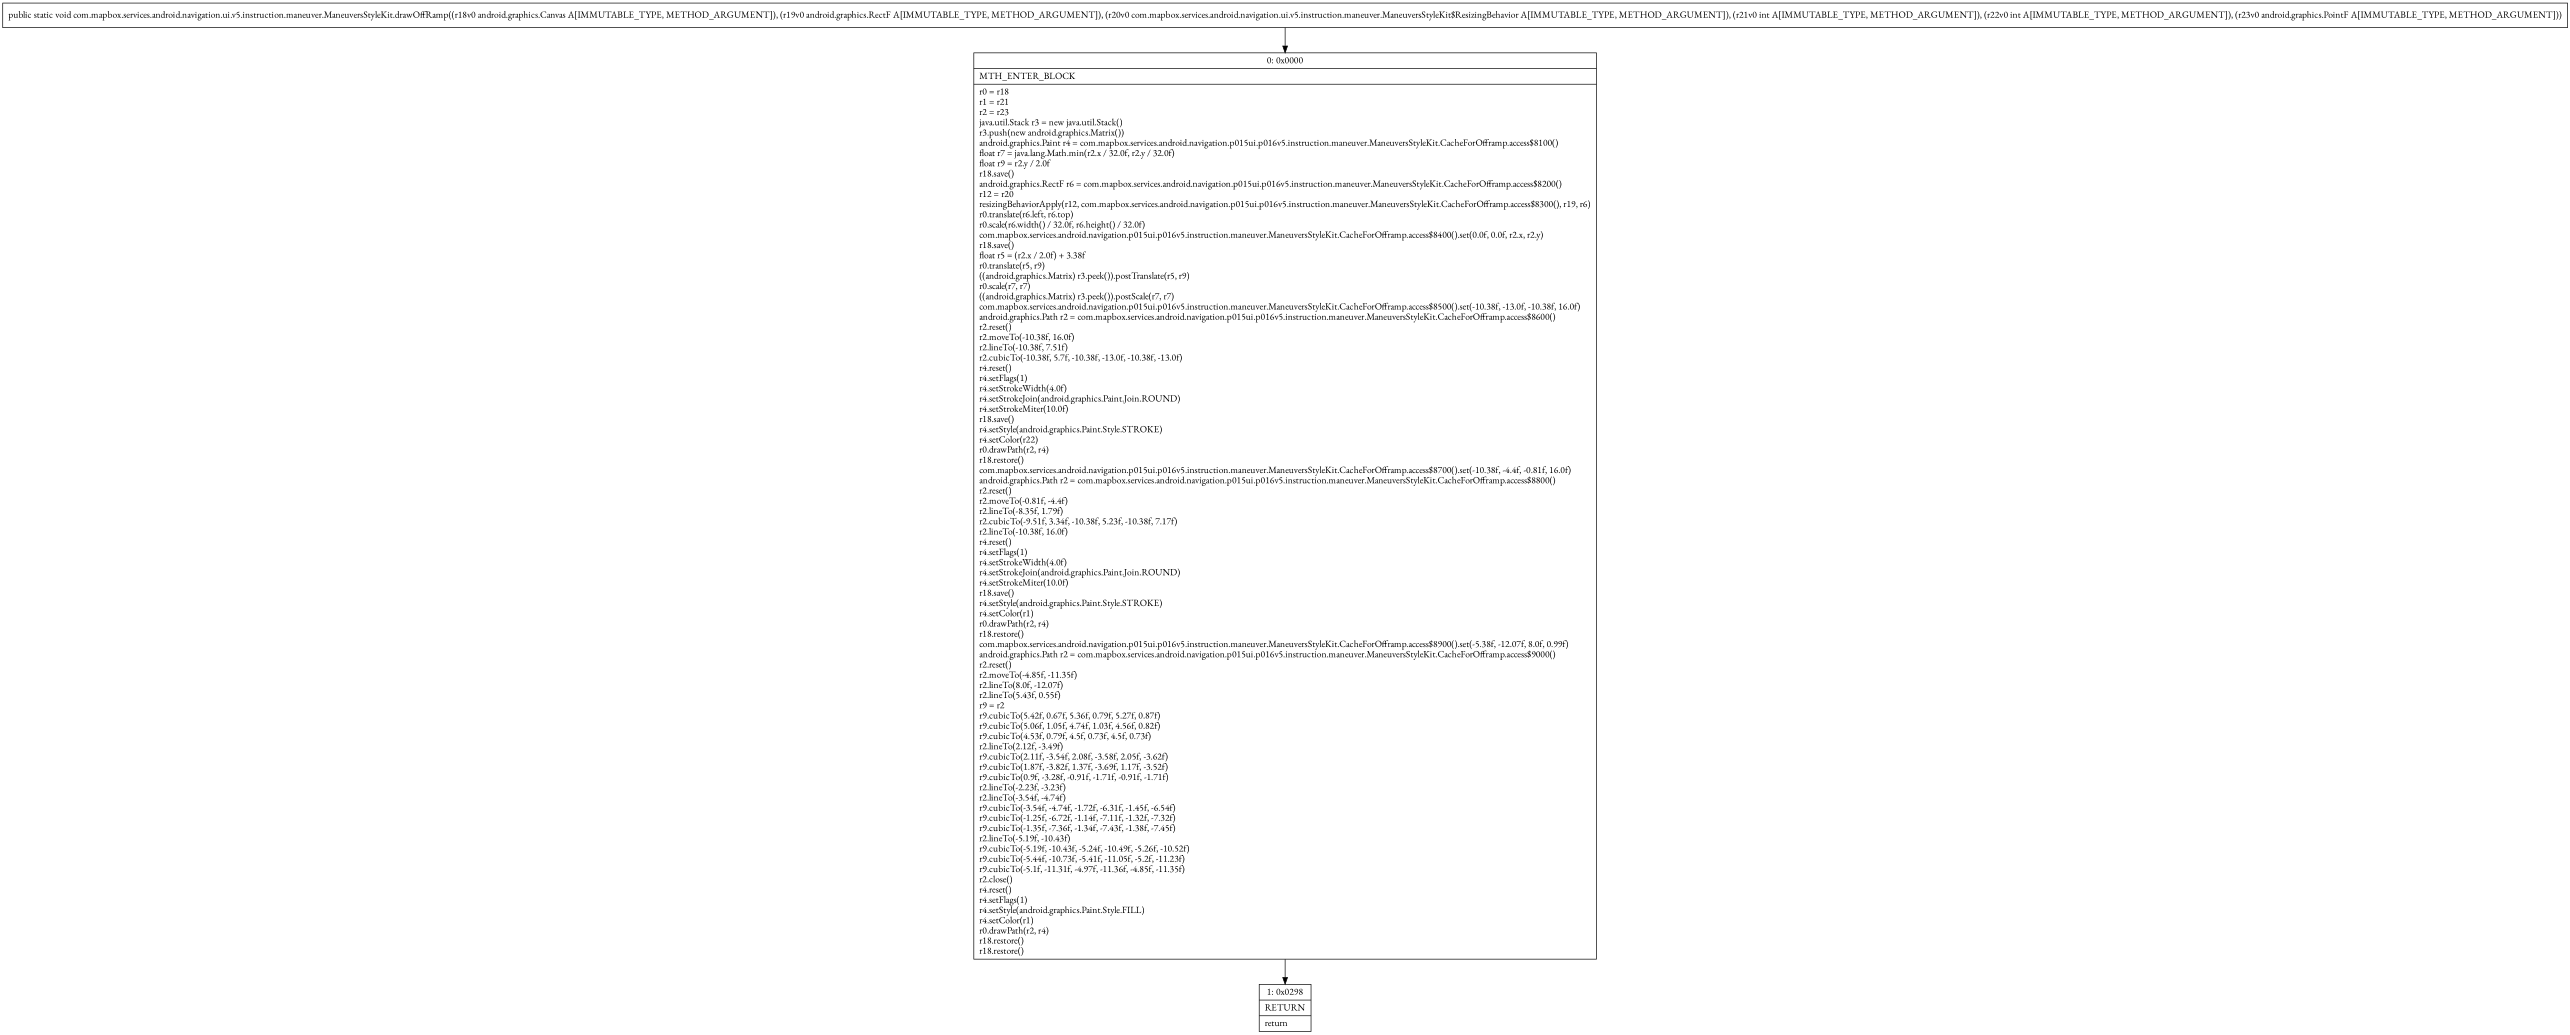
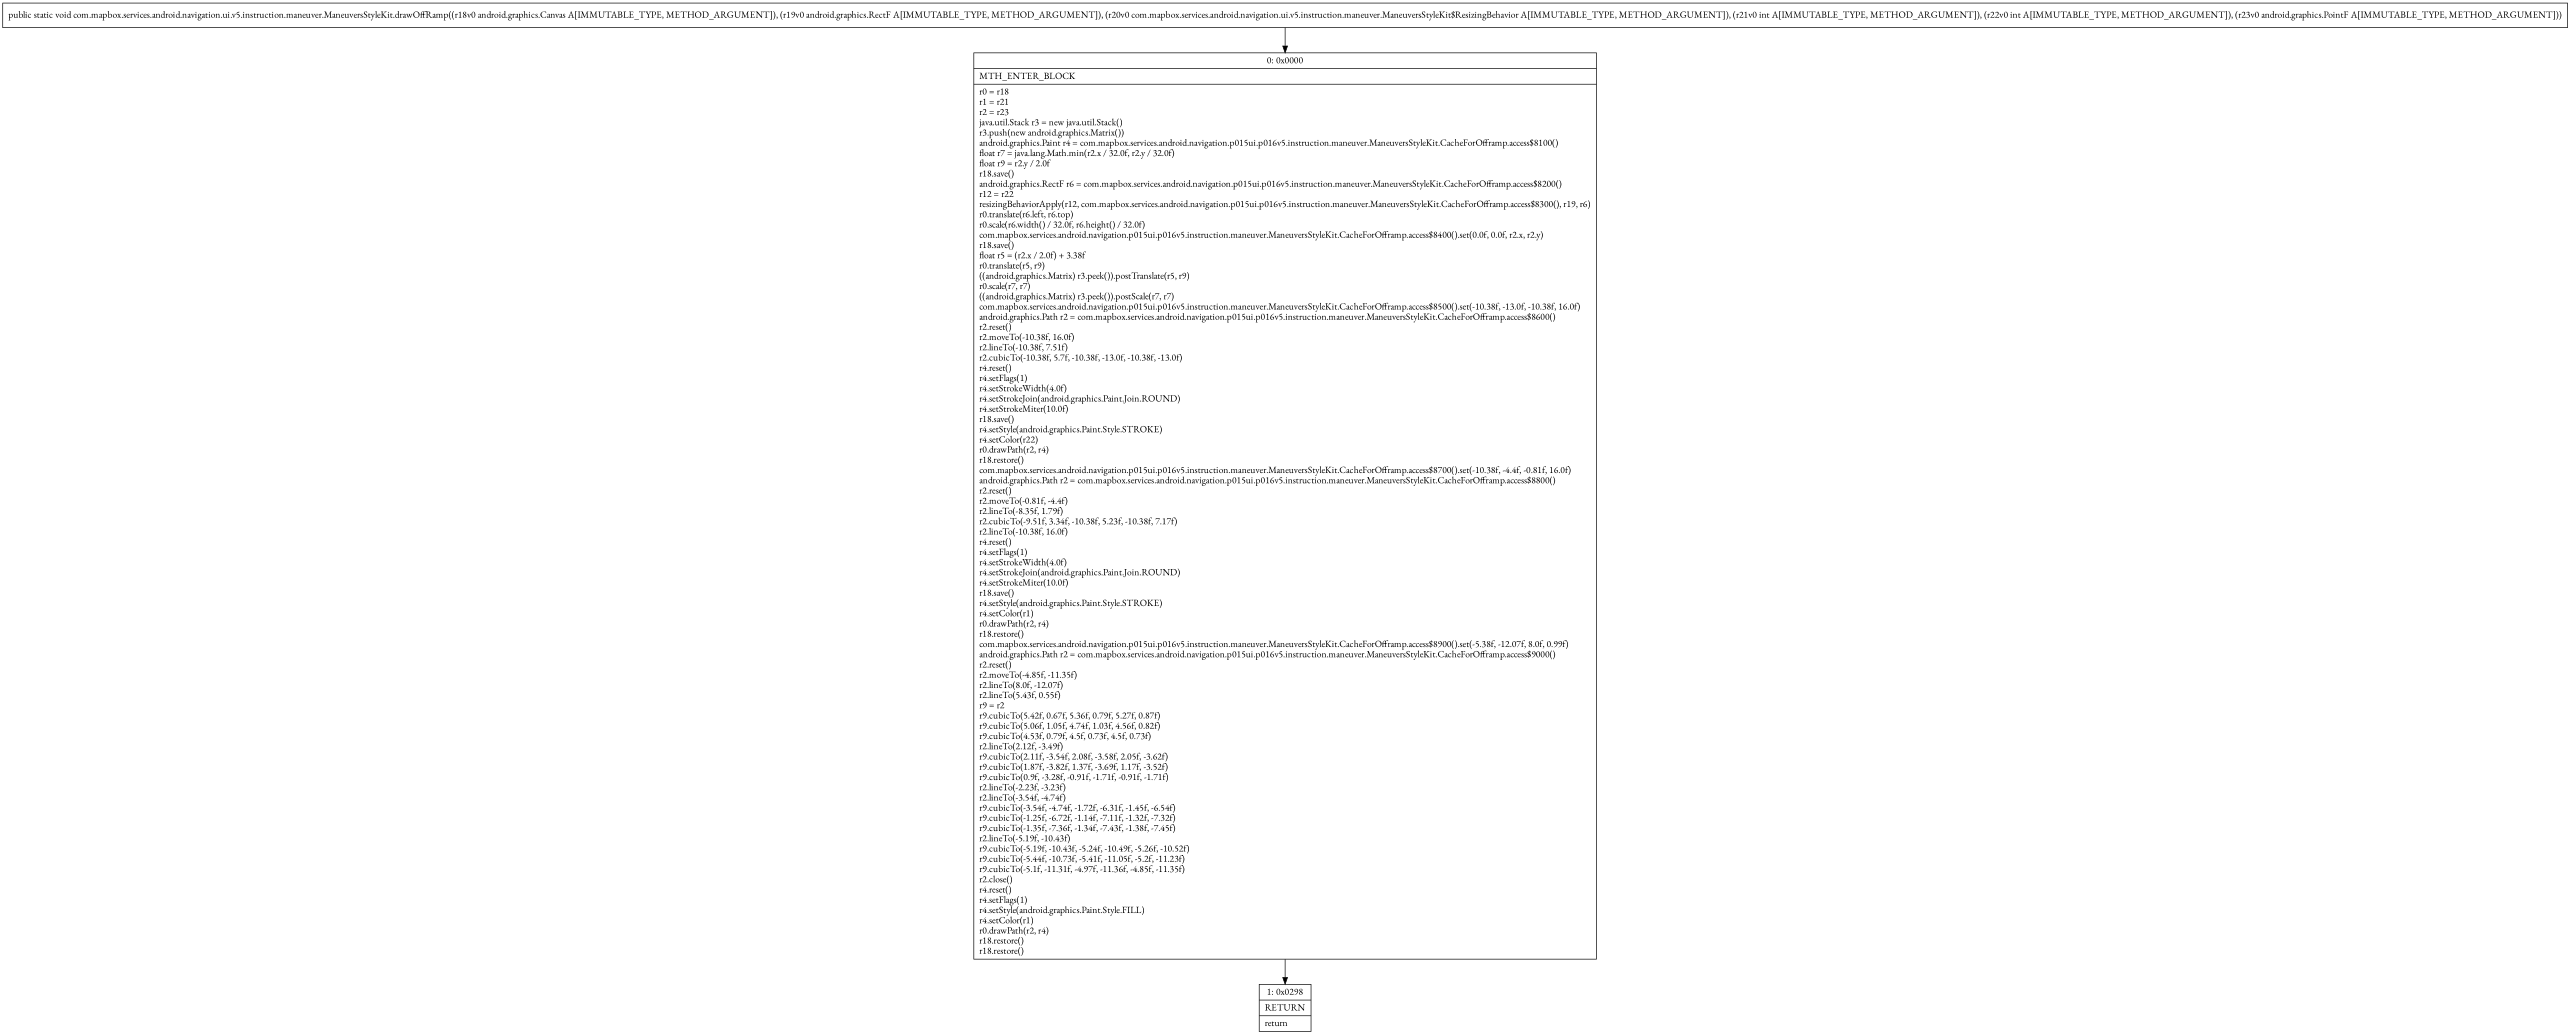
(997, 194) -> (997, 194)
